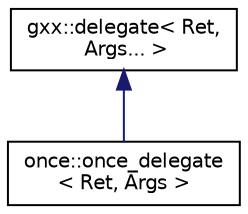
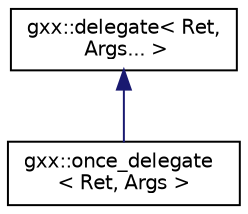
(124, 173) -> (124, 173)
